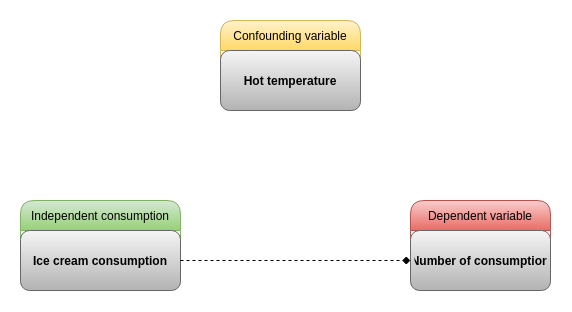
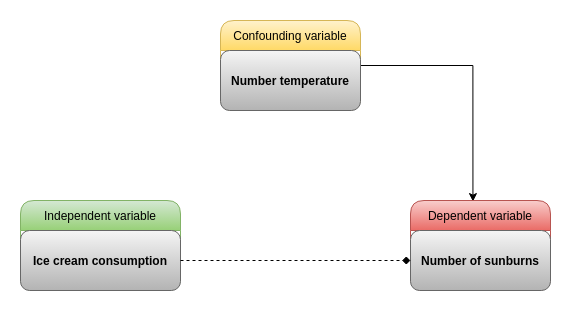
none -> (473, 75)
(290, 81) -> (290, 81)
(100, 216) -> (100, 216)
(480, 261) -> (480, 261)
